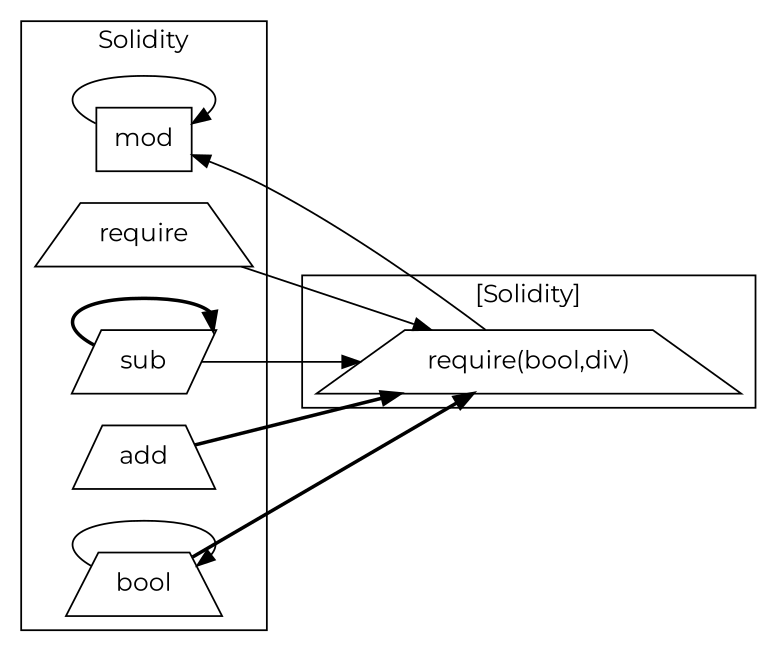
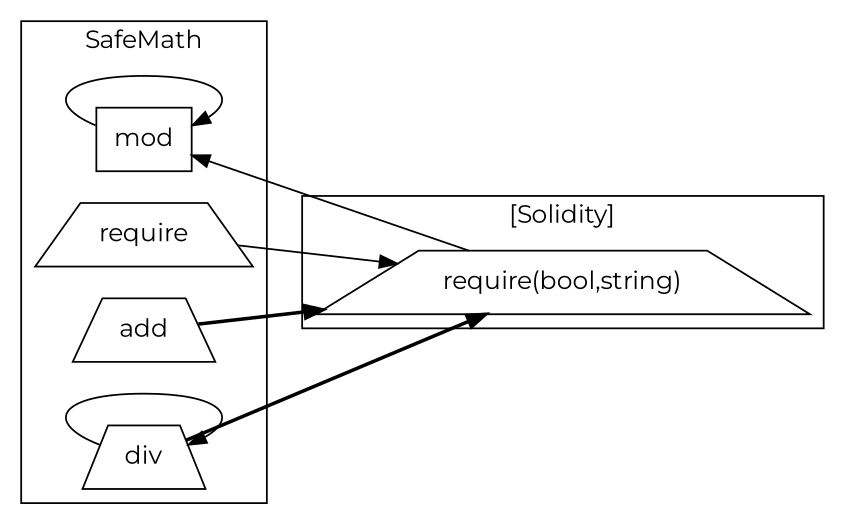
(144, 41) -> (144, 41)
(144, 362) -> none
(529, 362) -> (563, 282)
(144, 584) -> (144, 457)
